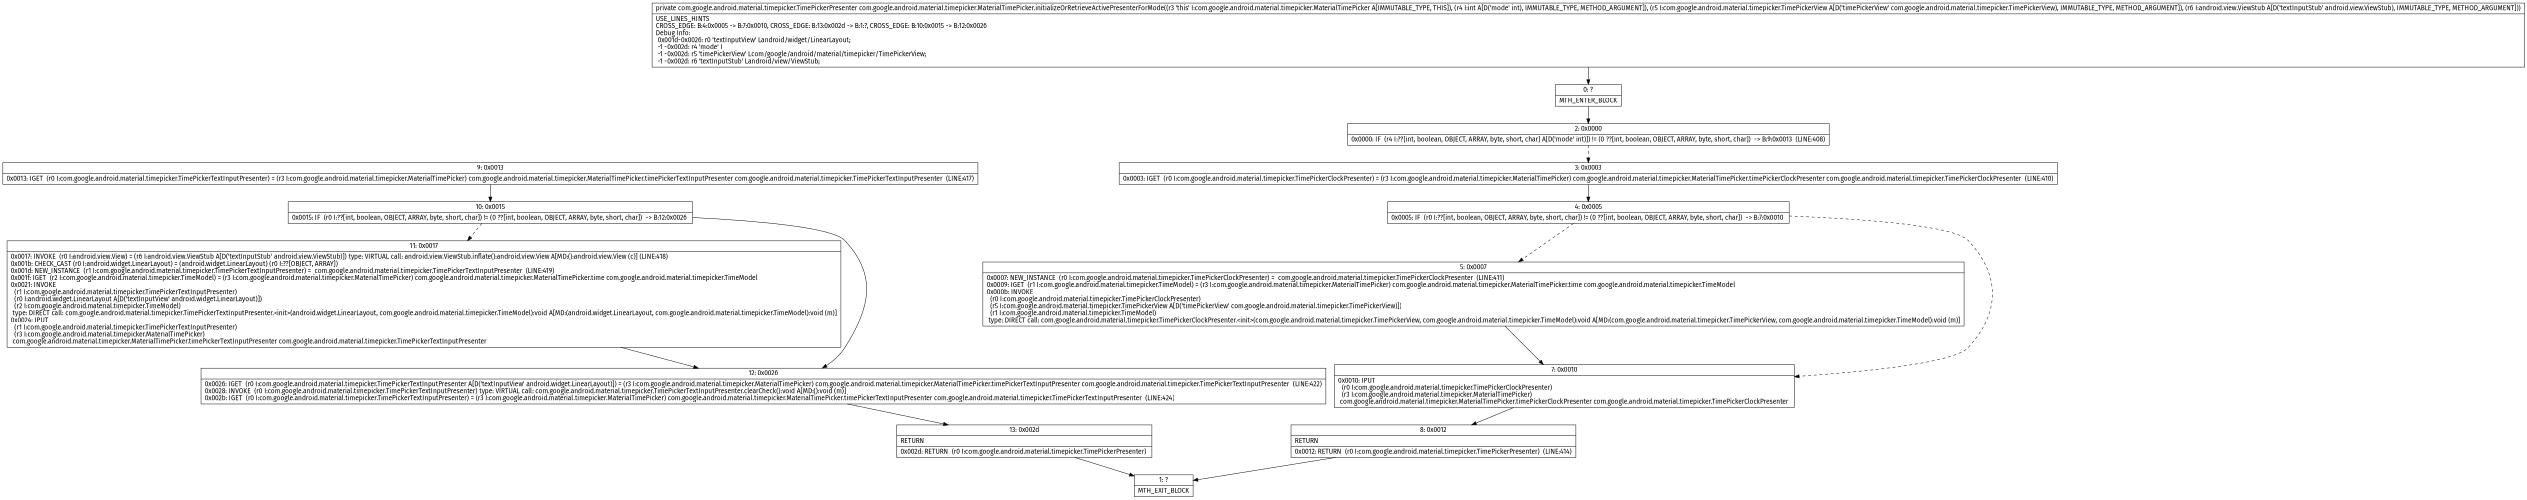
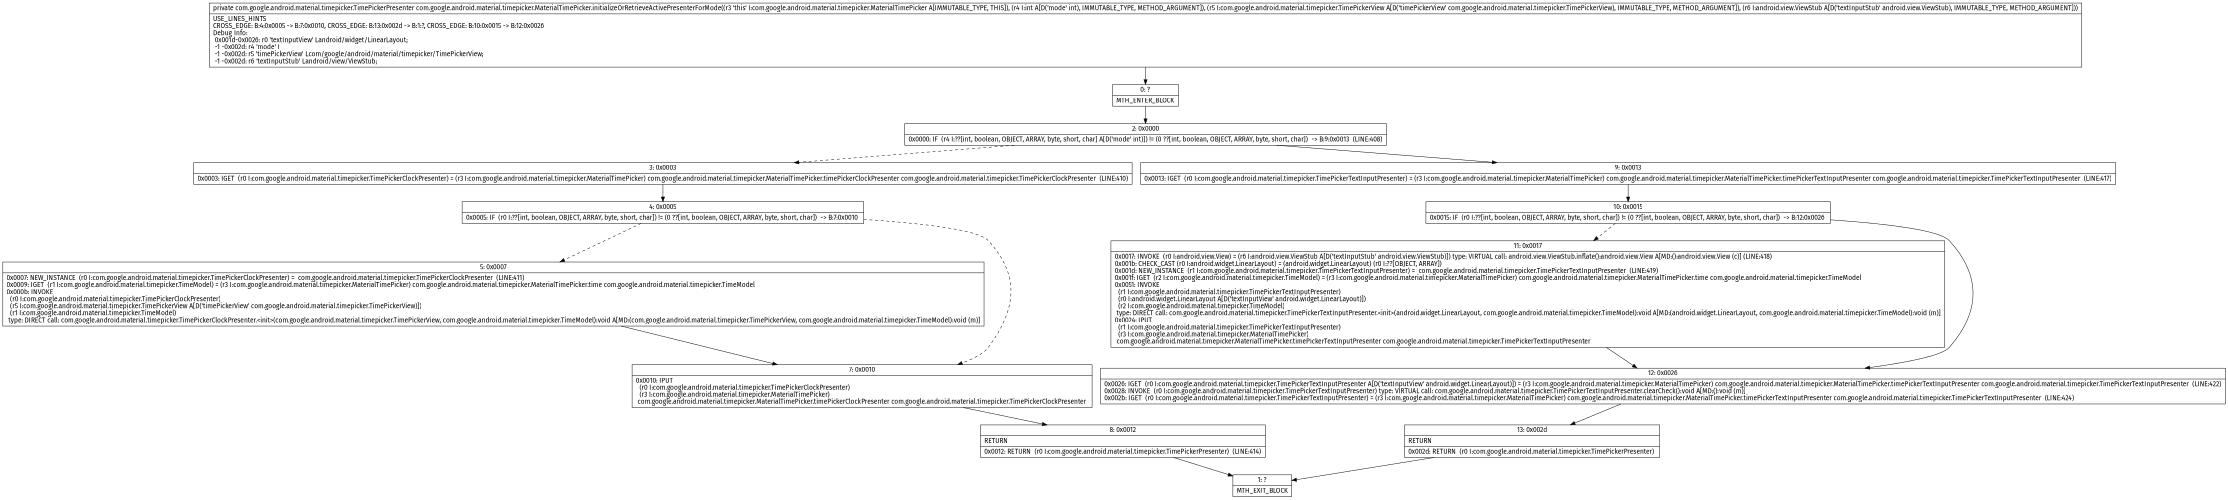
none -> (1384, 154)
(35, 285) -> (1139, 285)
